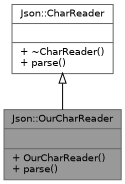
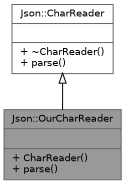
(59, 158) -> (50, 158)
